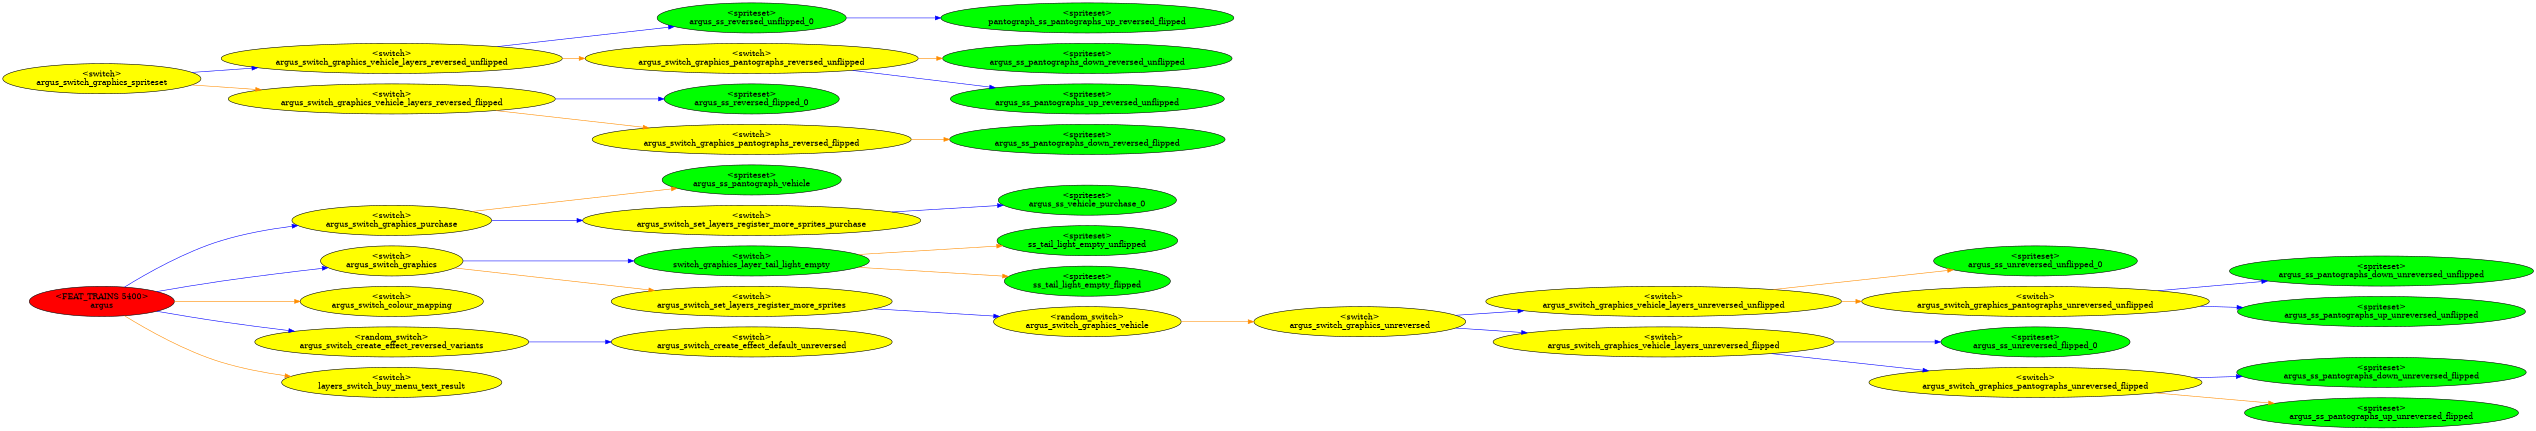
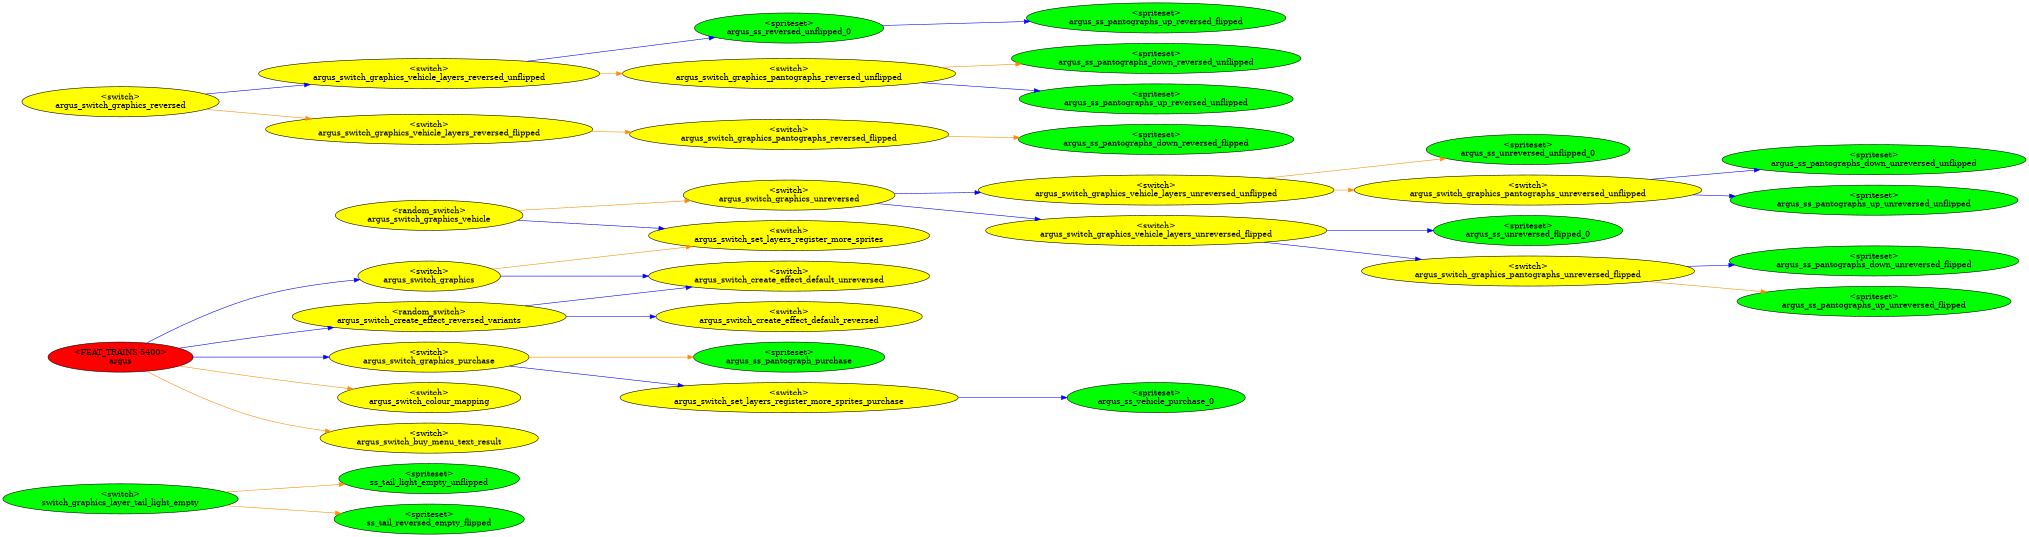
(1087, 18) -> (1156, 18)
(102, 79) -> (121, 102)
(752, 99) -> none
(752, 180) -> (789, 357)
(546, 261) -> (572, 276)
(1087, 281) -> (429, 519)
(934, 312) -> (588, 224)
none -> (789, 317)
(392, 382) -> (429, 438)
